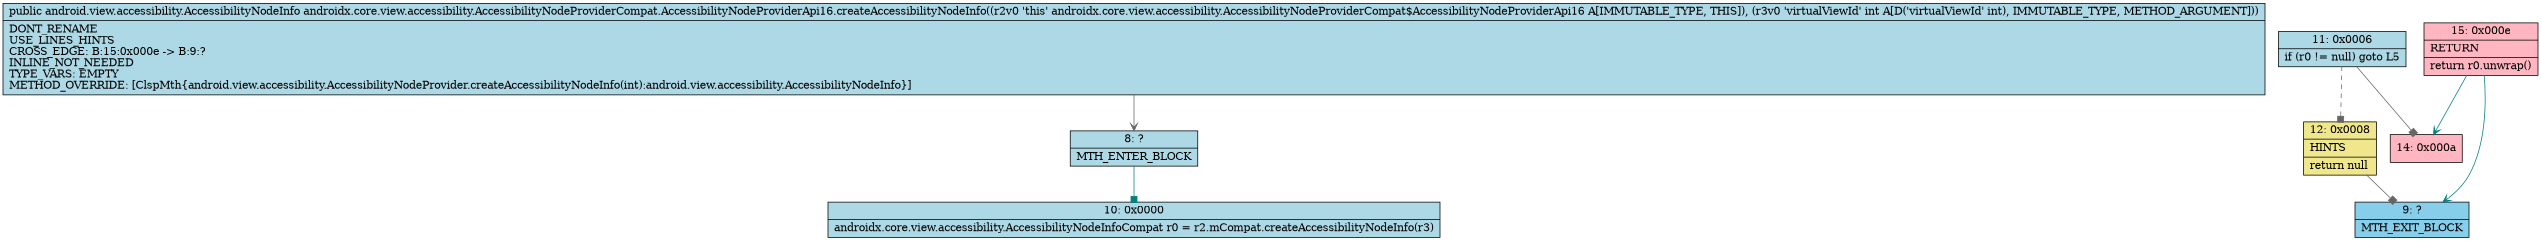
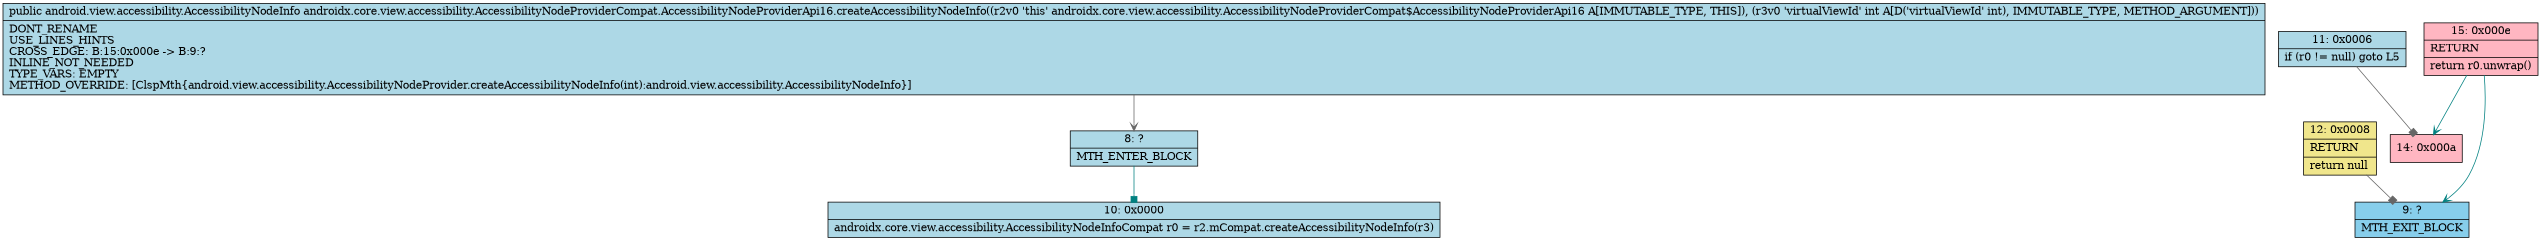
(2341, 90) -> none
(2328, 148) -> (2334, 148)
